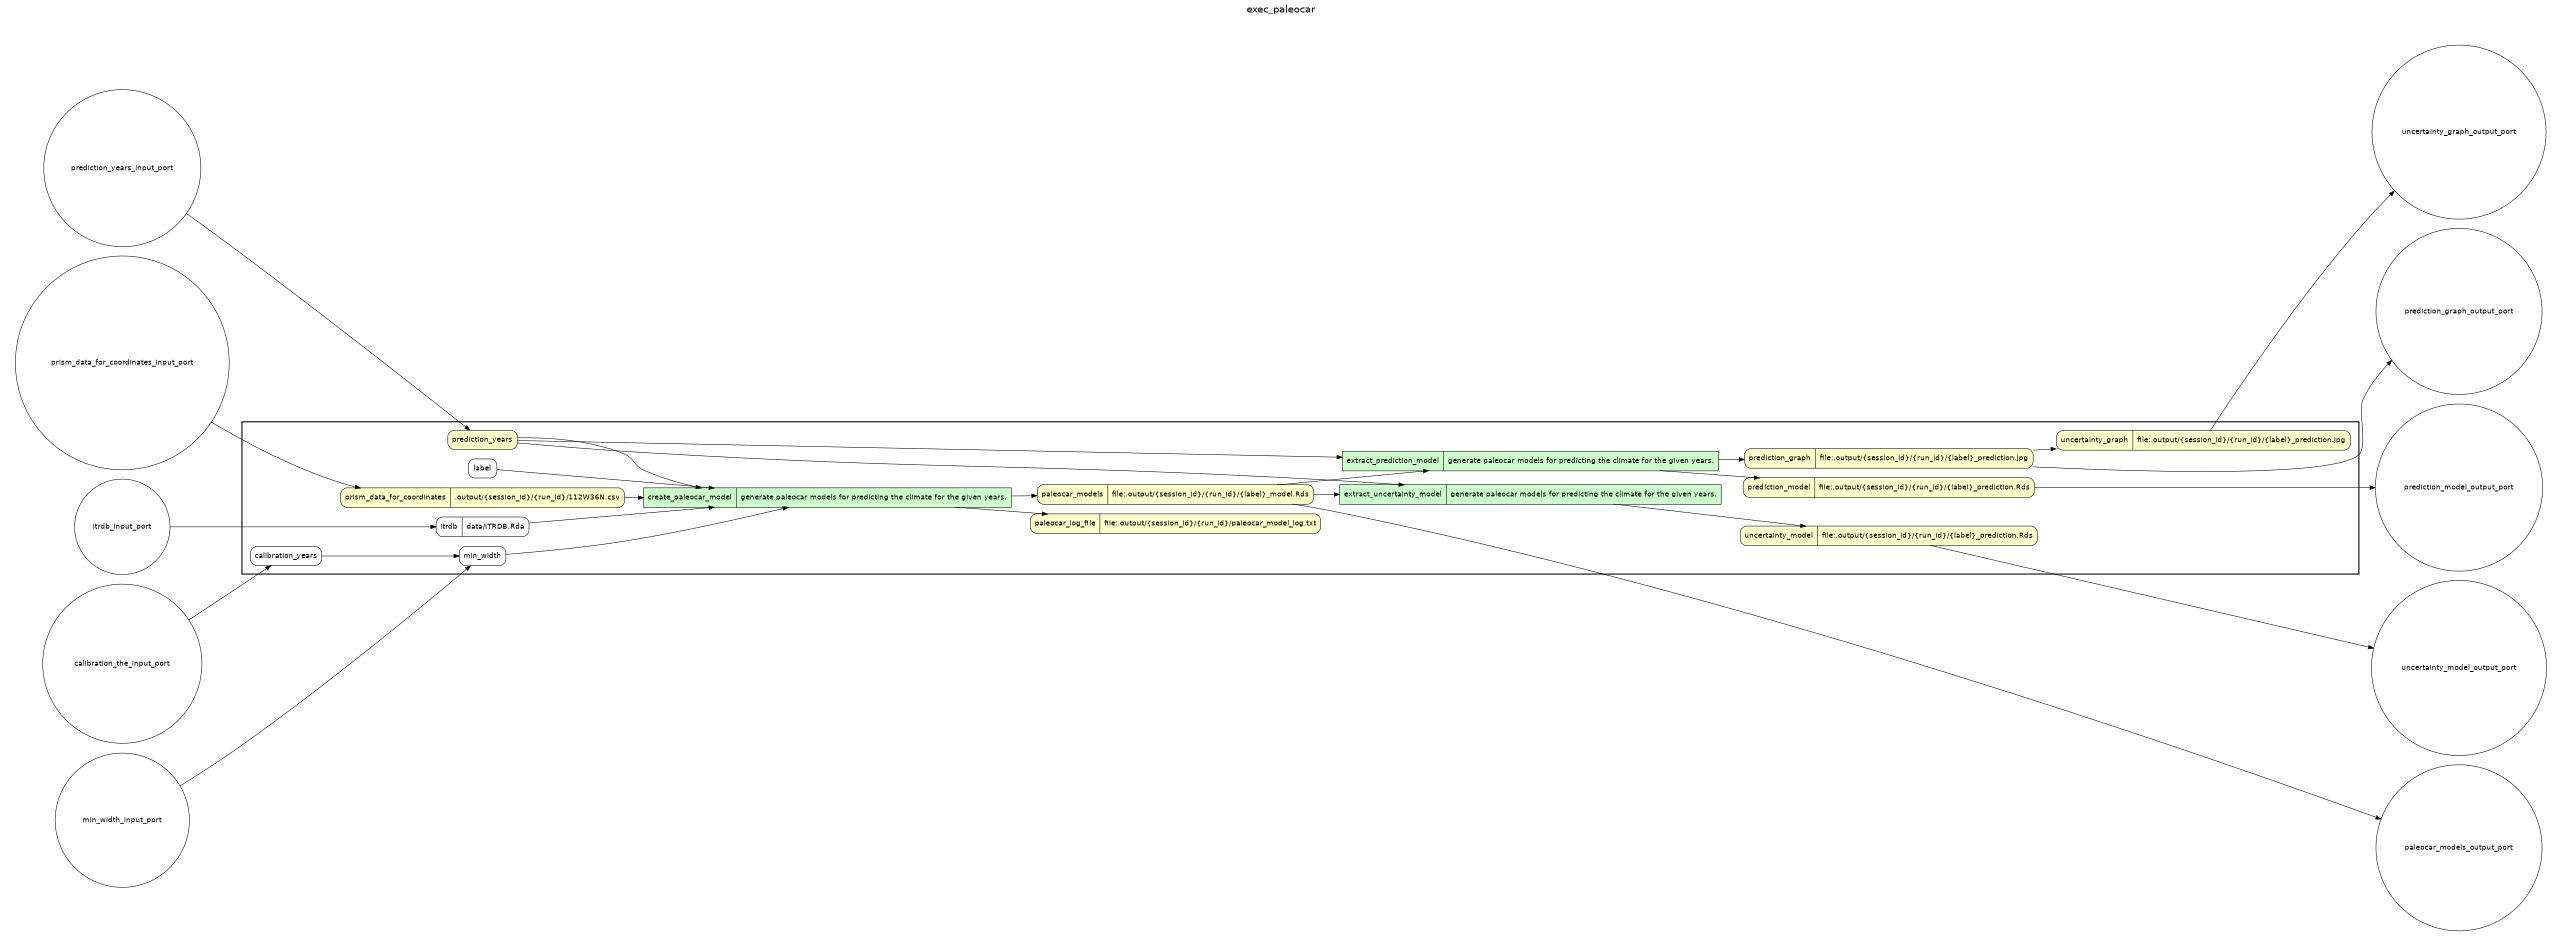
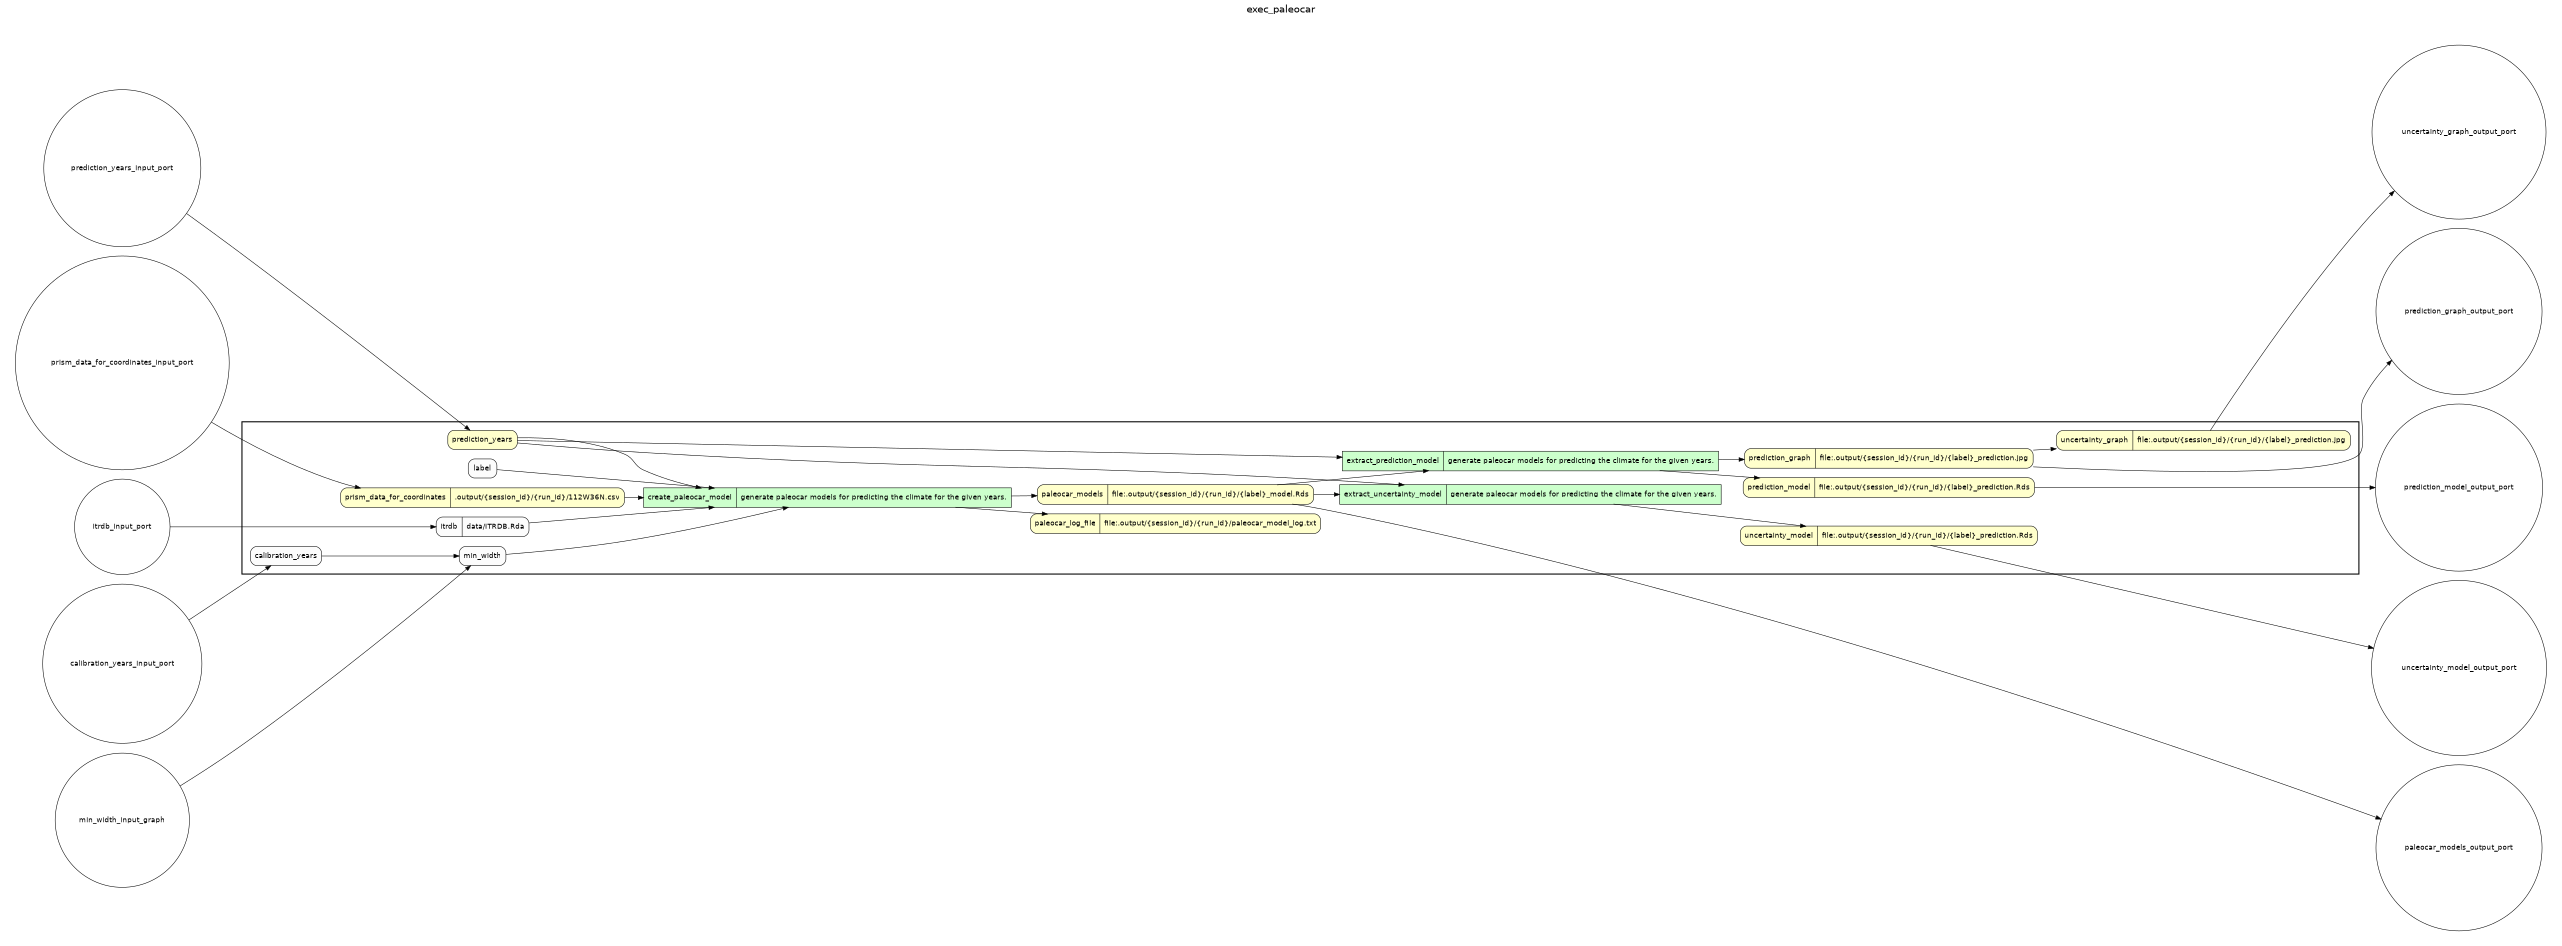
(122, 664) -> (122, 664)
(122, 820) -> (122, 820)
